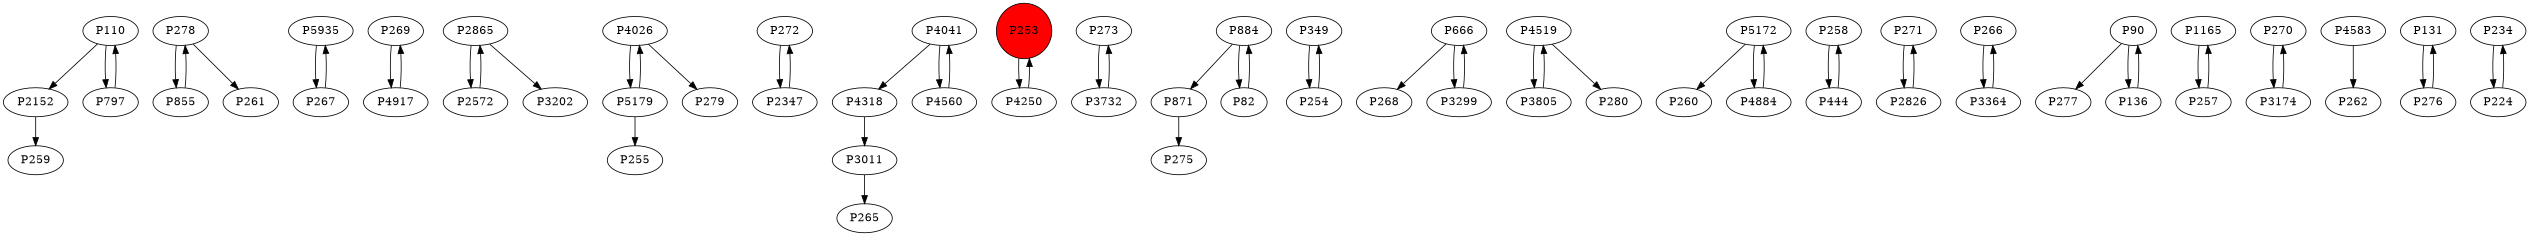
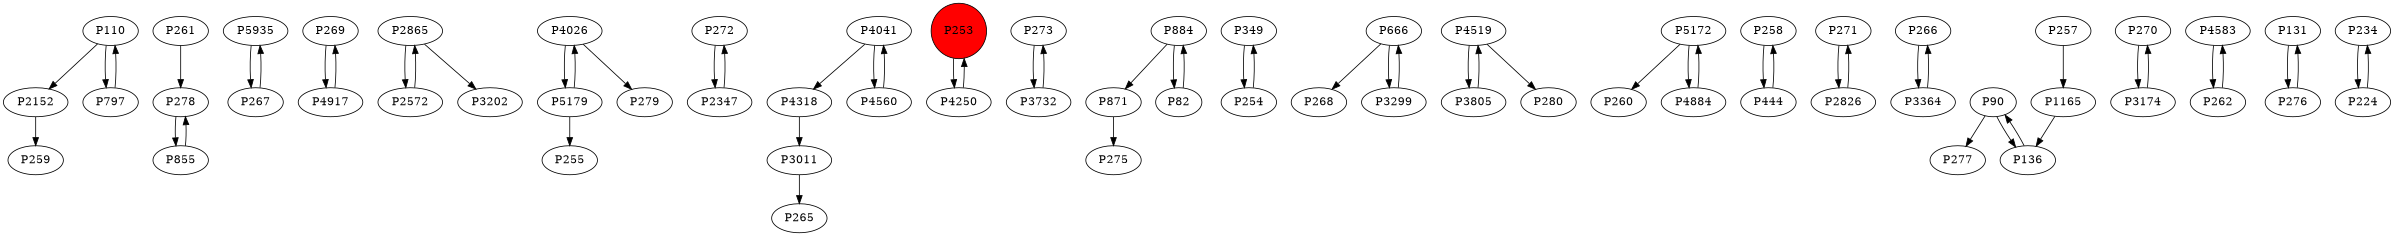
(2198, 62) -> (2048, 128)
(213, 64) -> (181, 62)
none -> (2223, 71)
